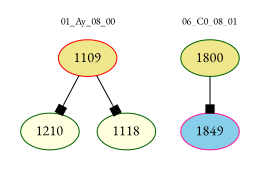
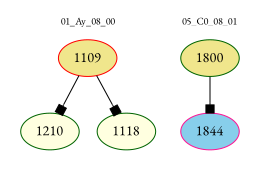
(210, 22) -> (210, 22)
(210, 132) -> (210, 132)
